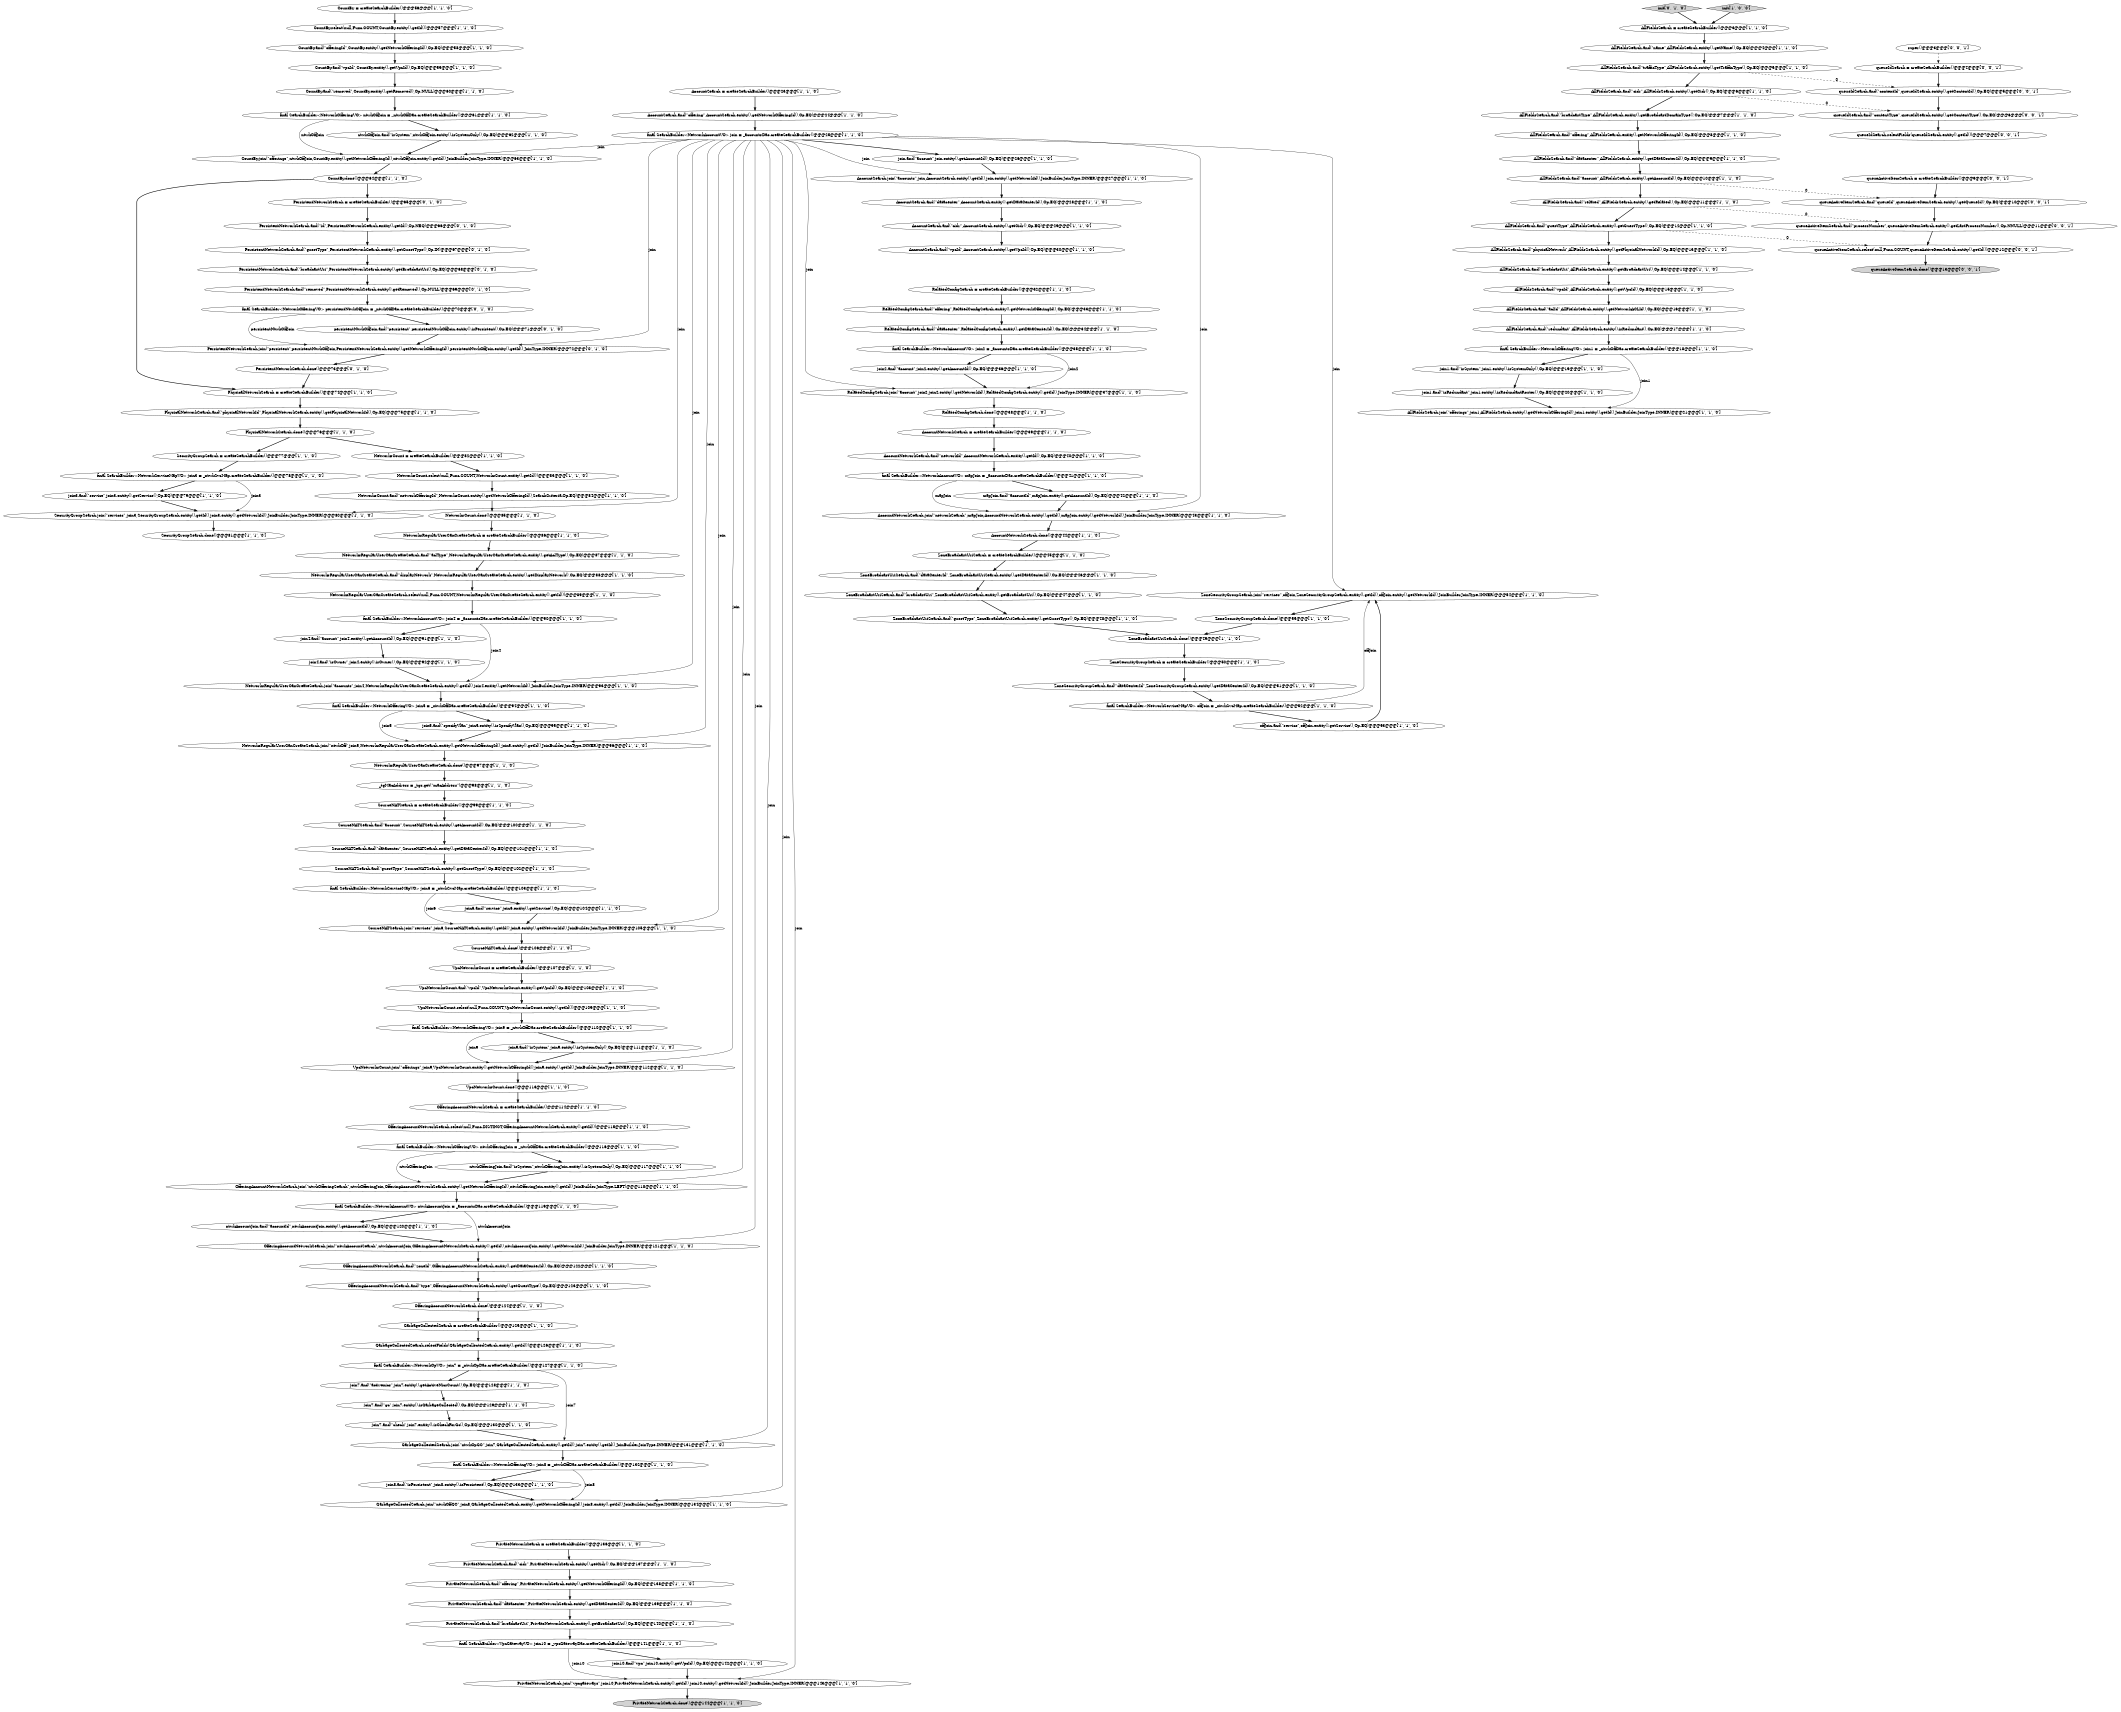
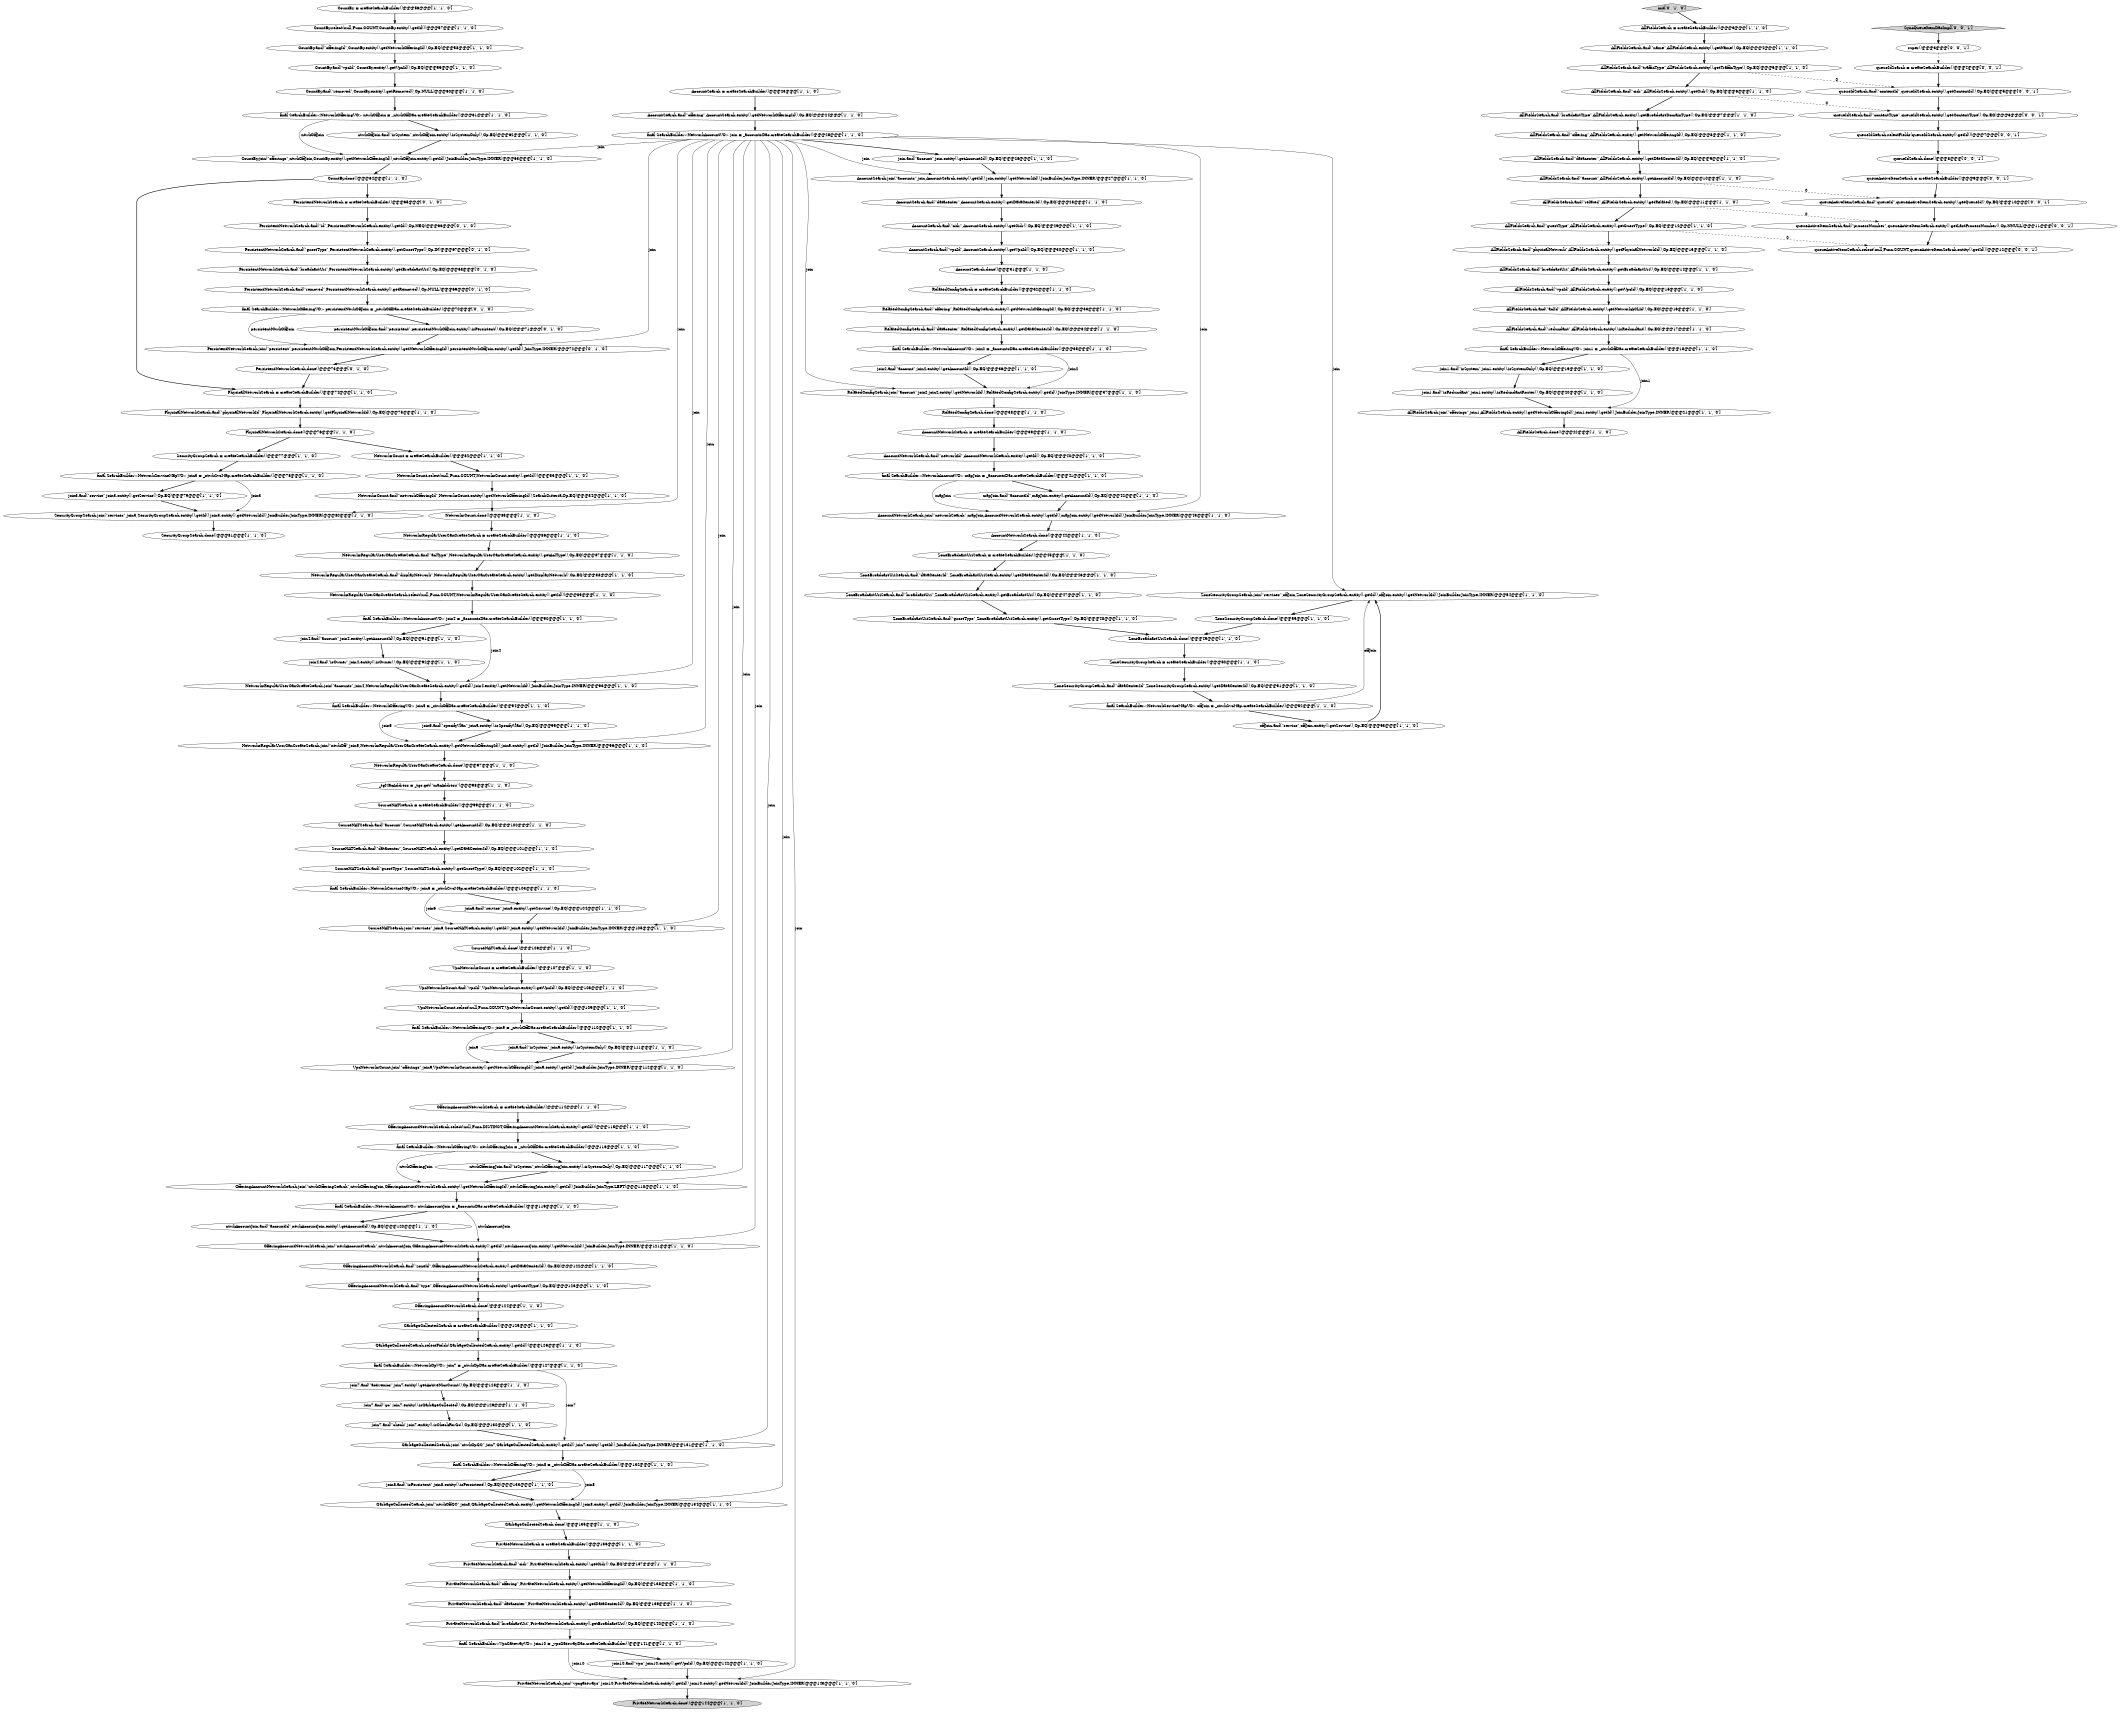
(1736, 8) -> none
none -> (1938, 28)
none -> (1938, 159)
none -> (1002, 270)
(1926, 270) -> none
none -> (1564, 433)
(518, 1088) -> none
none -> (562, 1525)
